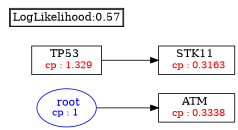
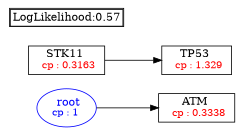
(126, 60) -> (129, 60)
